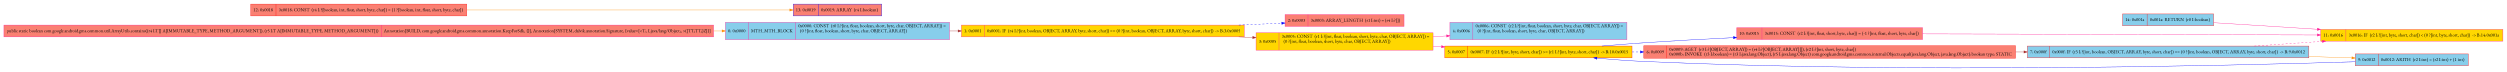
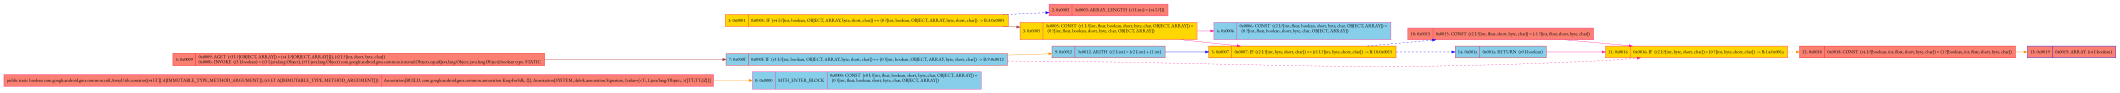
(772, 31) -> (801, 80)
(954, 31) -> none
(1103, 31) -> (867, 20)
(1668, 41) -> (1400, 43)
(1636, 52) -> (1424, 52)
none -> (1792, 52)
